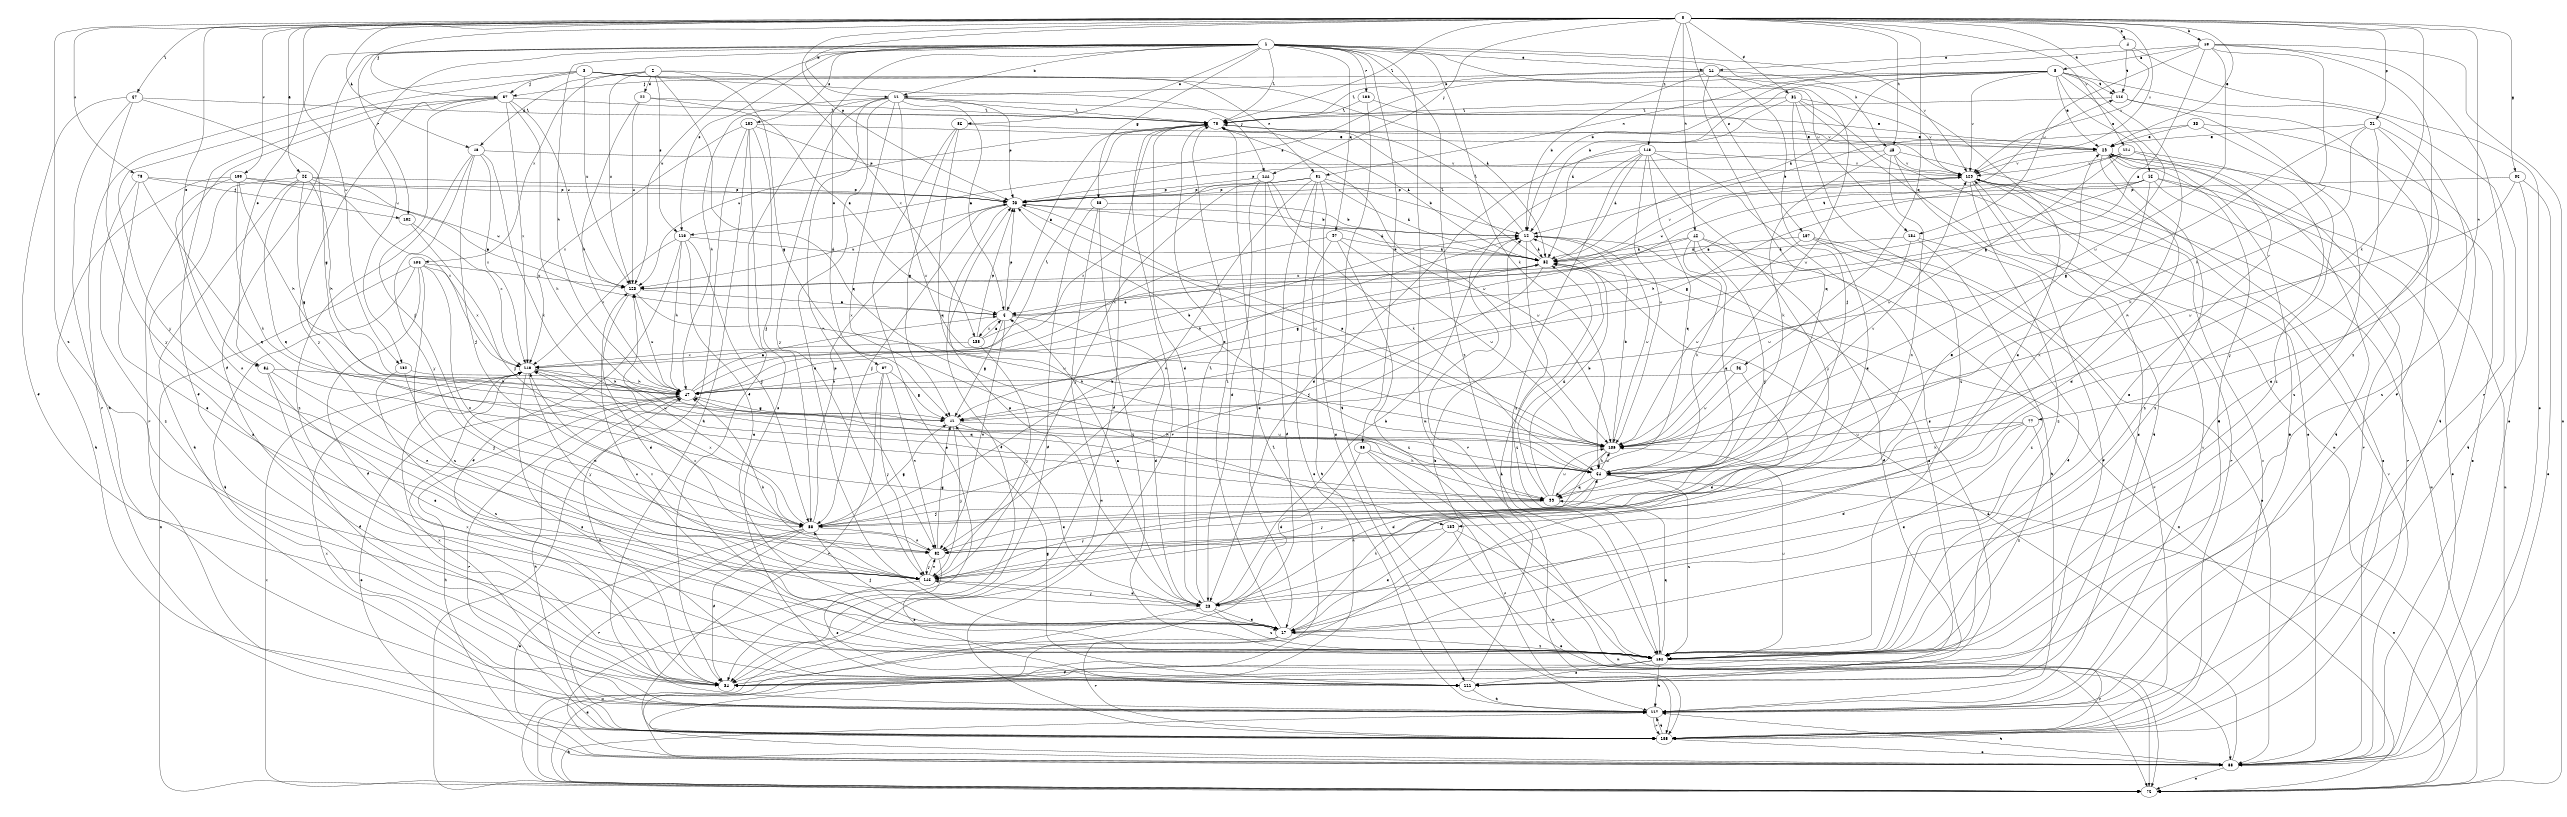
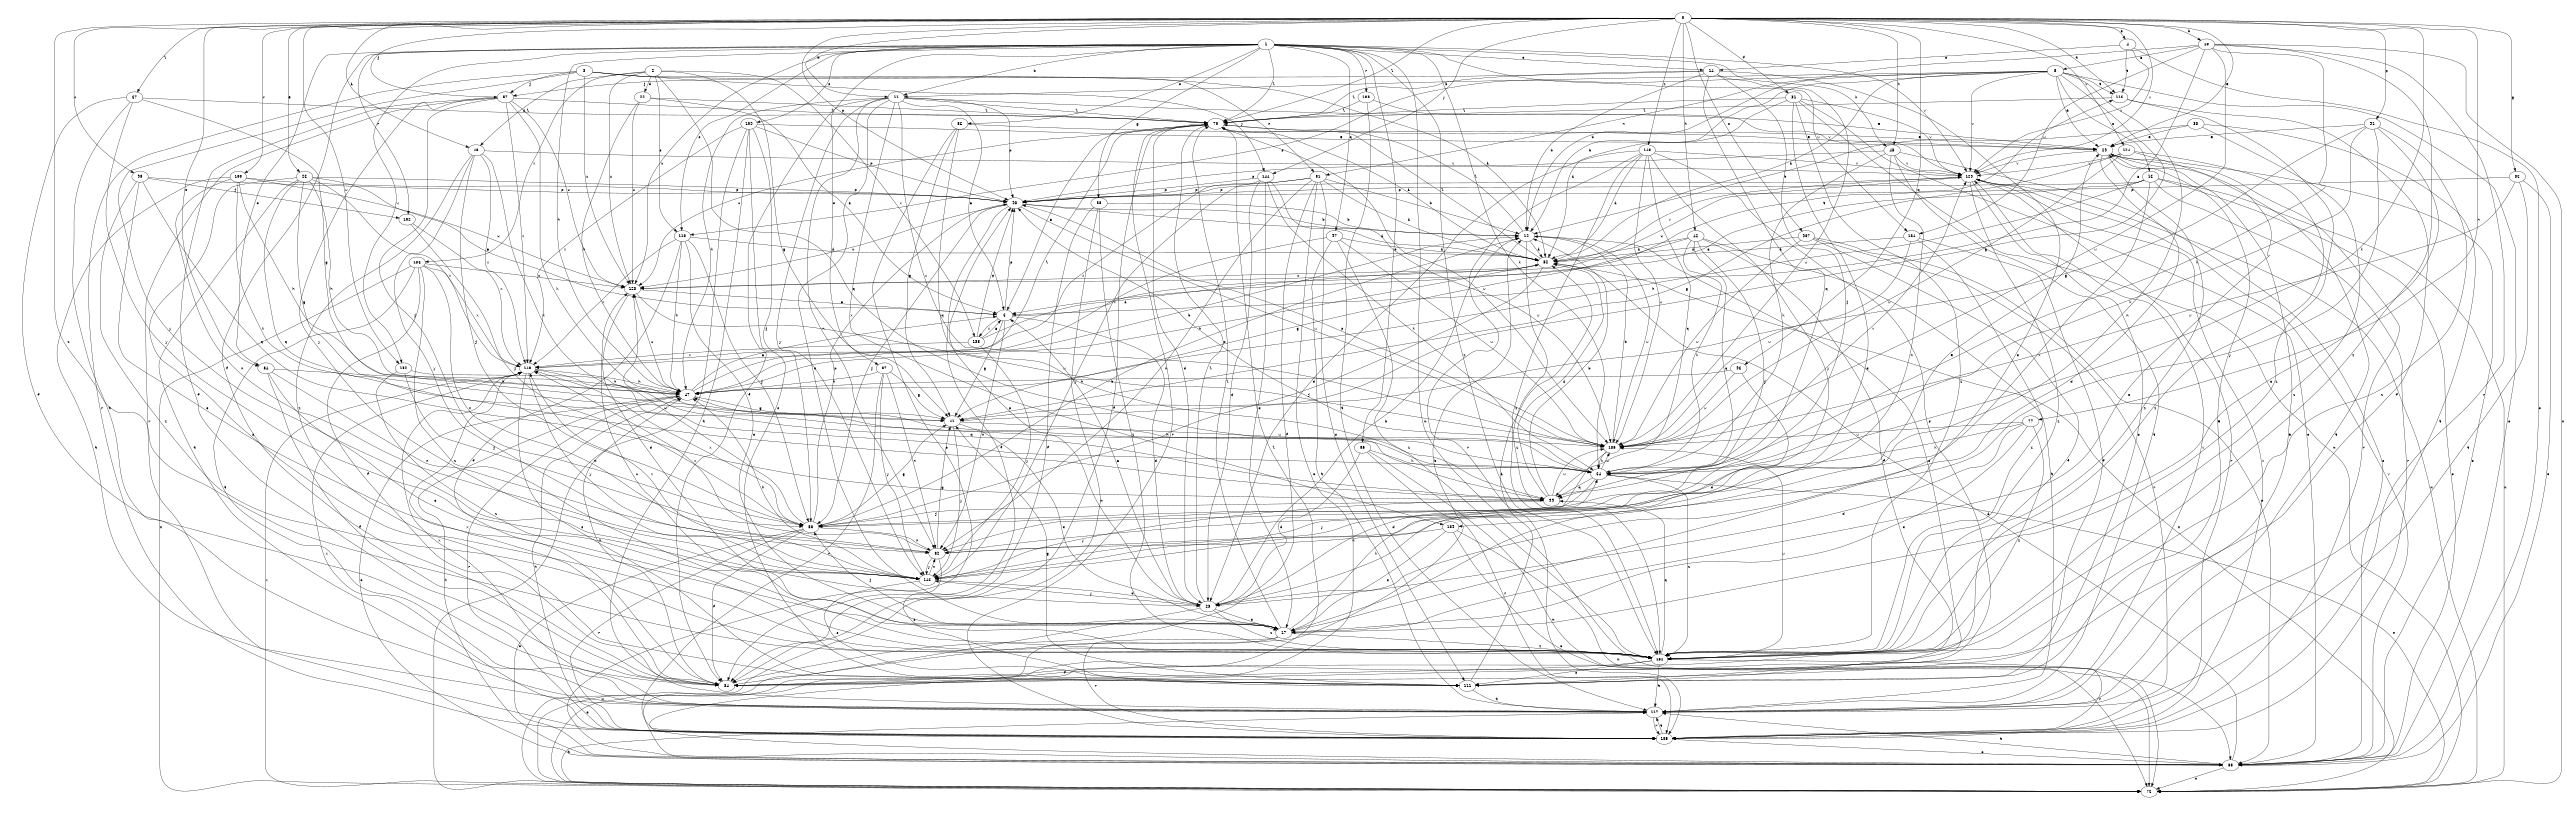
(140, 177) -> (140, 177)
(1806, 236) -> (1806, 236)
